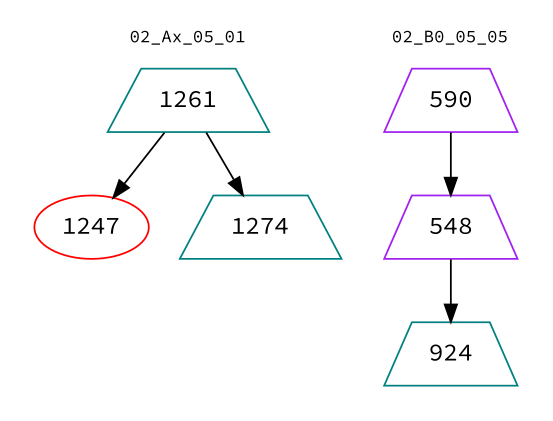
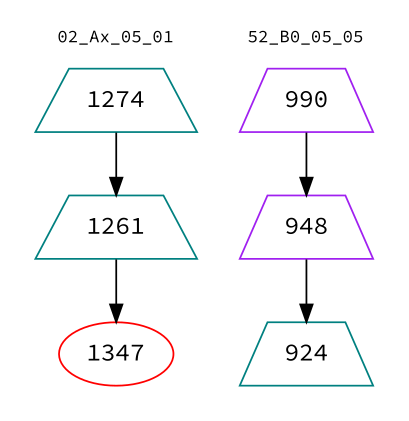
(451, 38) -> (306, 38)
(451, 100) -> (306, 100)
(220, 156) -> (116, 155)
(92, 227) -> (116, 354)
(451, 227) -> (306, 227)
